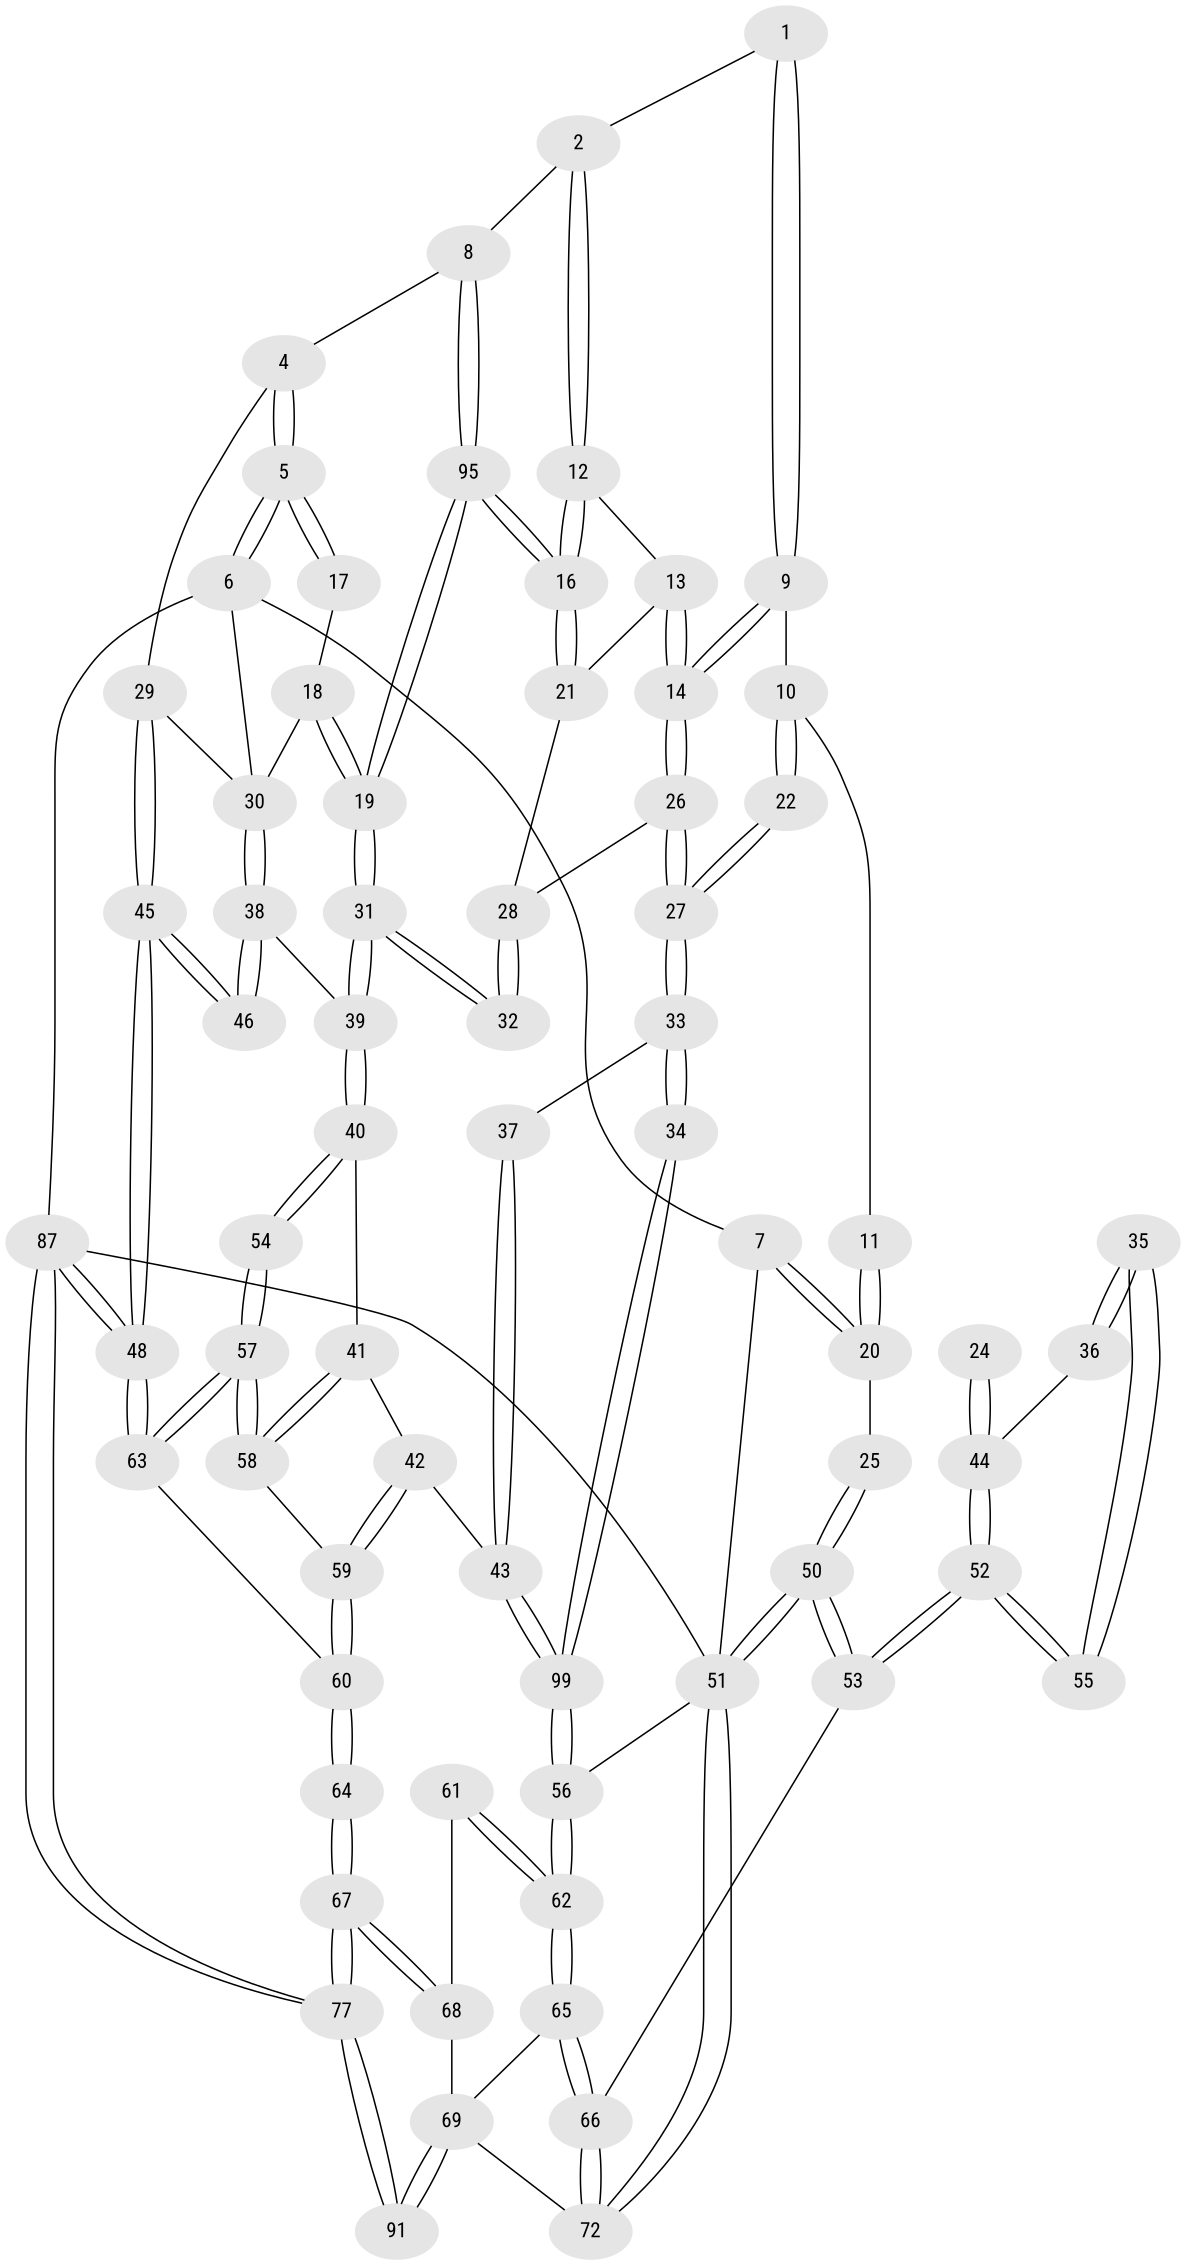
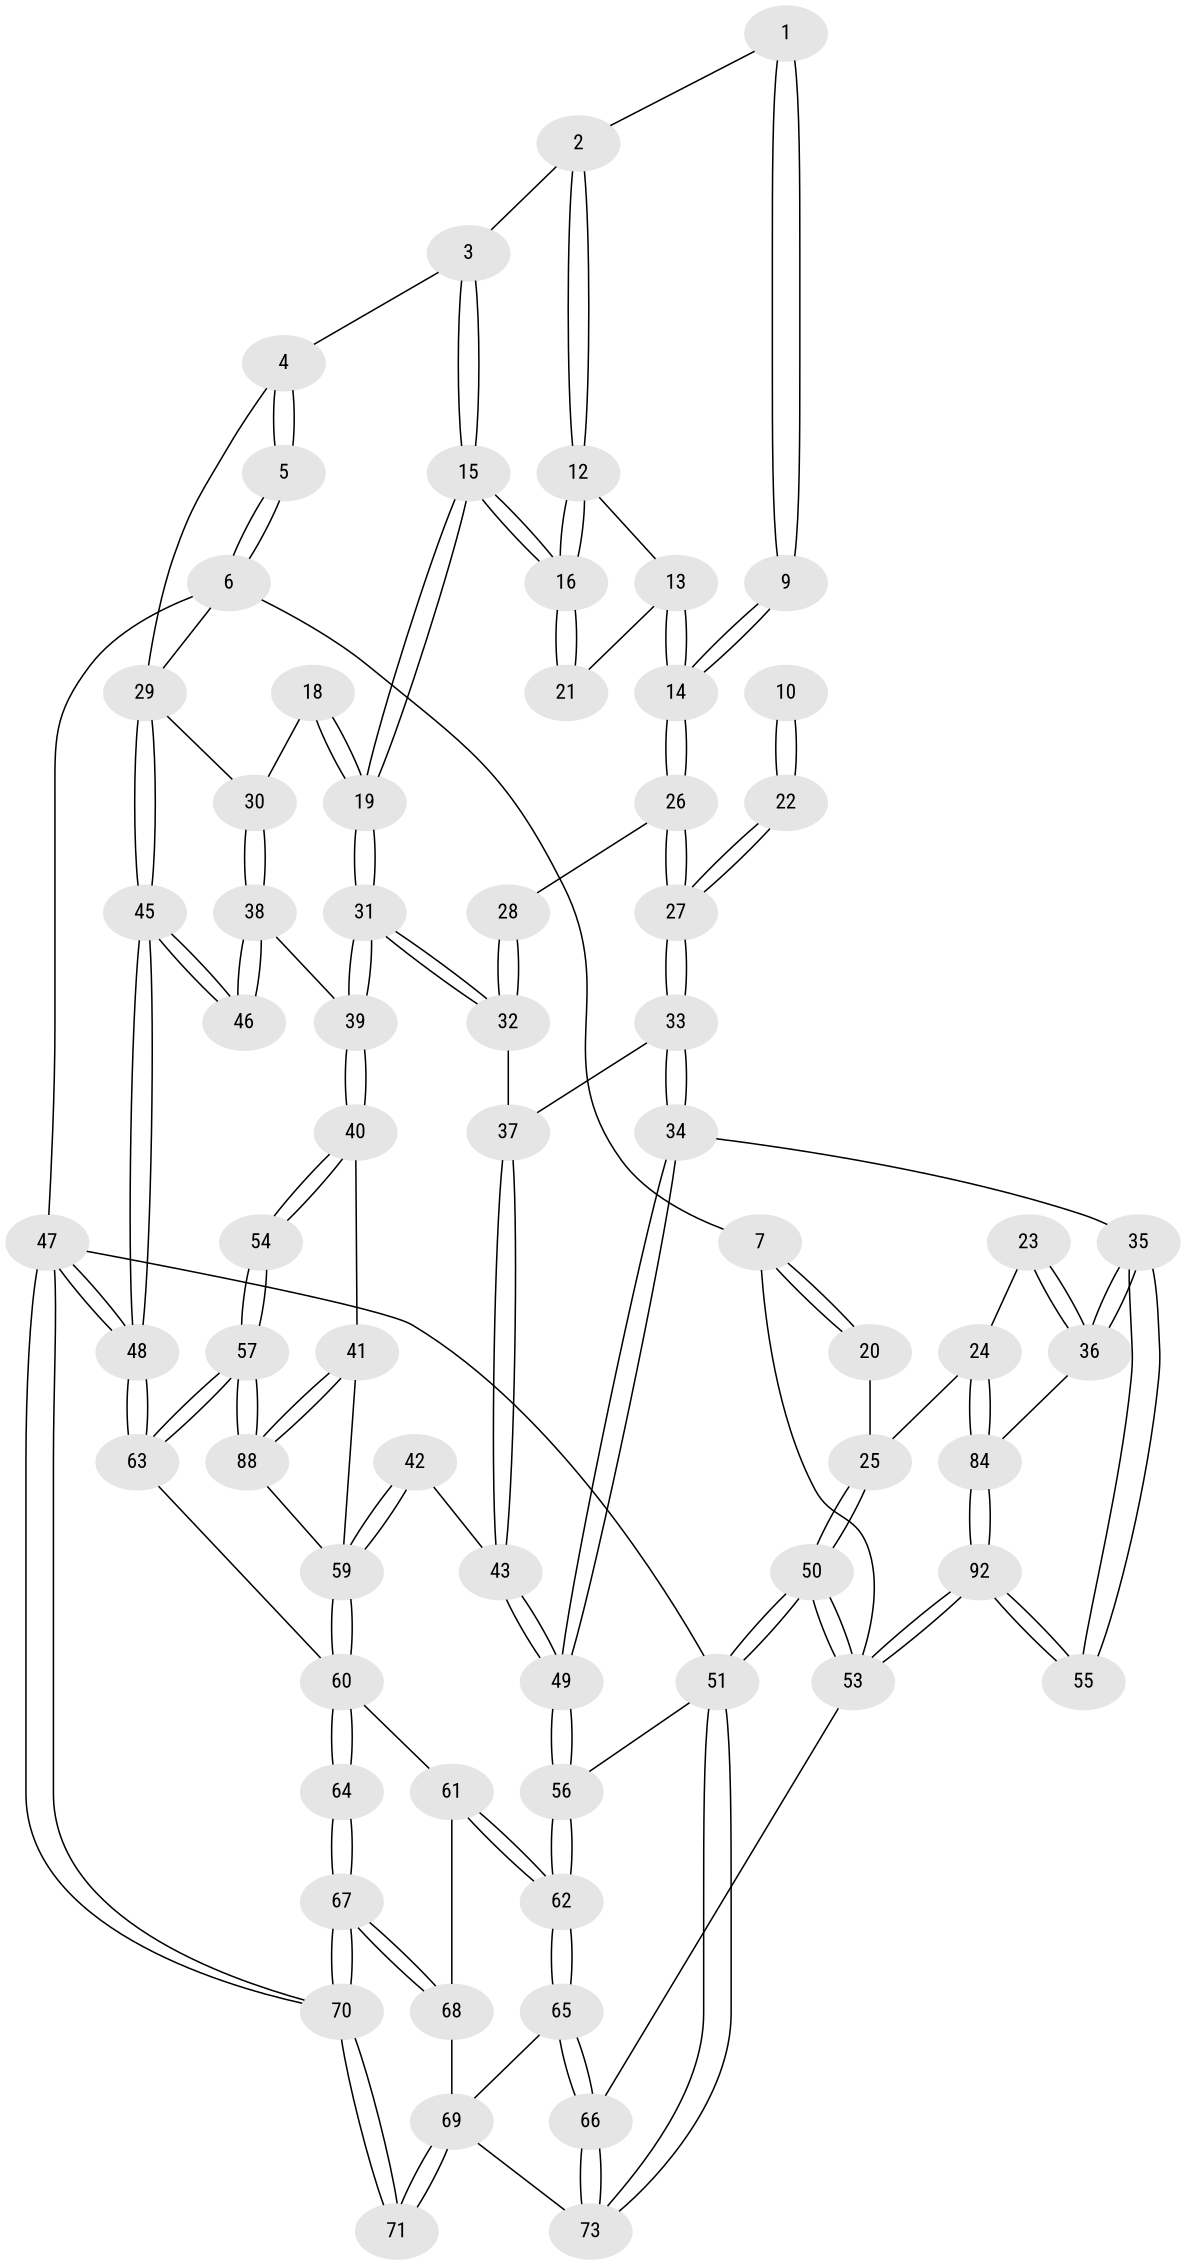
(469, 253) -> (469, 253)
(469, 473) -> (469, 473)
(339, 583) -> none
(786, 638) -> none
(242, 693) -> (187, 638)
(537, 803) -> none
none -> (508, 1078)
none -> (914, 1171)
(47, 1242) -> (47, 1242)
(870, 1242) -> none
none -> (1029, 1242)
(386, 1407) -> (350, 1462)
none -> (925, 1407)
(247, 1462) -> (247, 1462)
(739, 1462) -> (807, 1472)
(980, 1462) -> (980, 1462)
(980, 1572) -> (980, 1572)
(562, 1682) -> (562, 1682)
none -> (397, 1737)
(342, 2012) -> (342, 2012)
(397, 2232) -> (397, 2232)
(591, 2232) -> (591, 2232)
